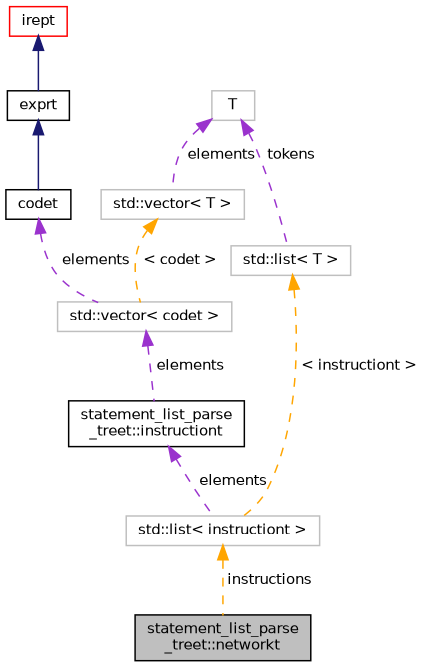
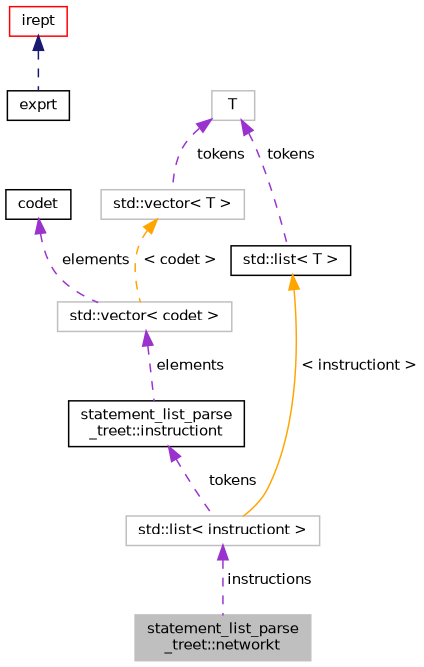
(38, 71) -> (38, 71)
(219, 155) -> (219, 155)
(38, 163) -> none
(291, 261) -> (291, 261)
(291, 410) -> (291, 410)
(231, 481) -> (231, 481)
(223, 588) -> (223, 588)
(223, 638) -> (223, 638)
